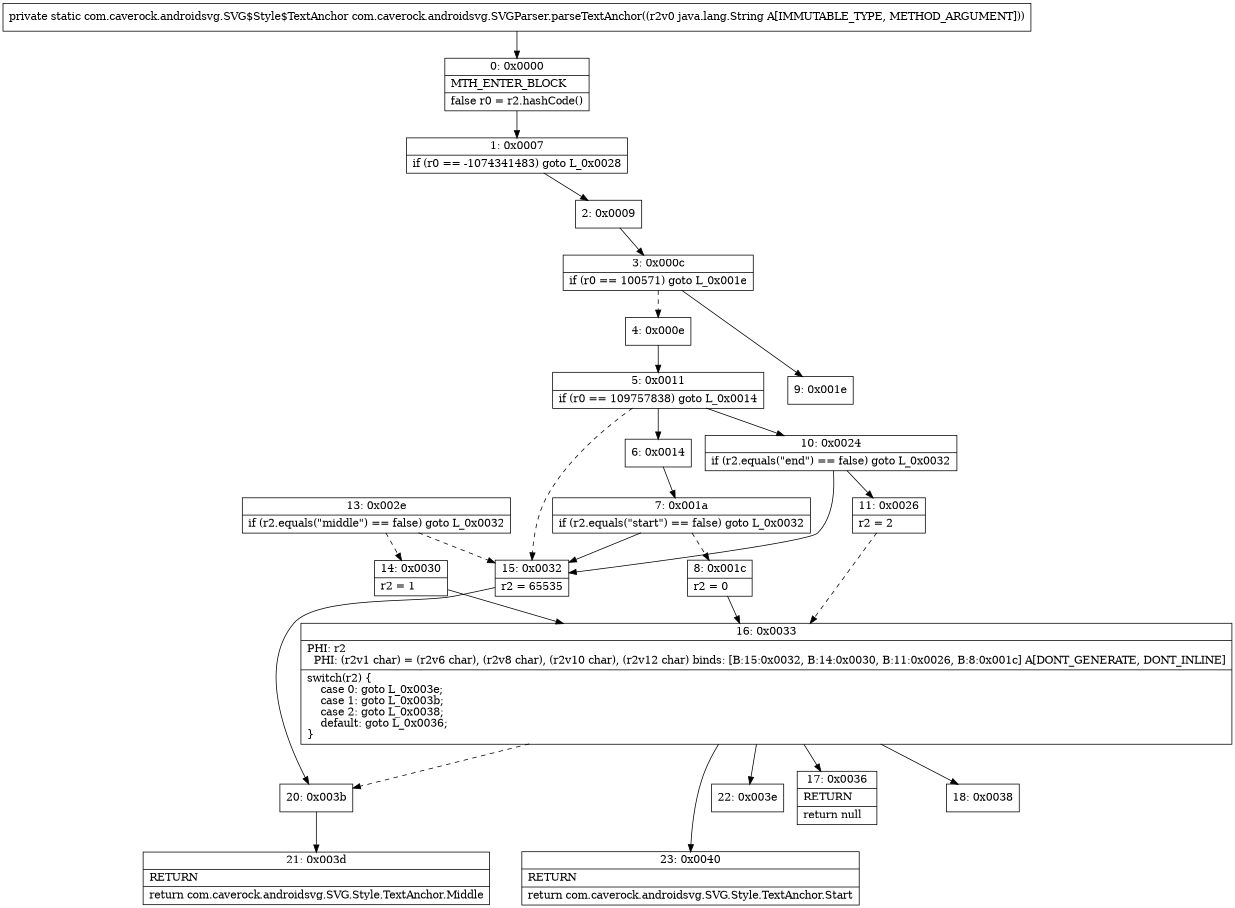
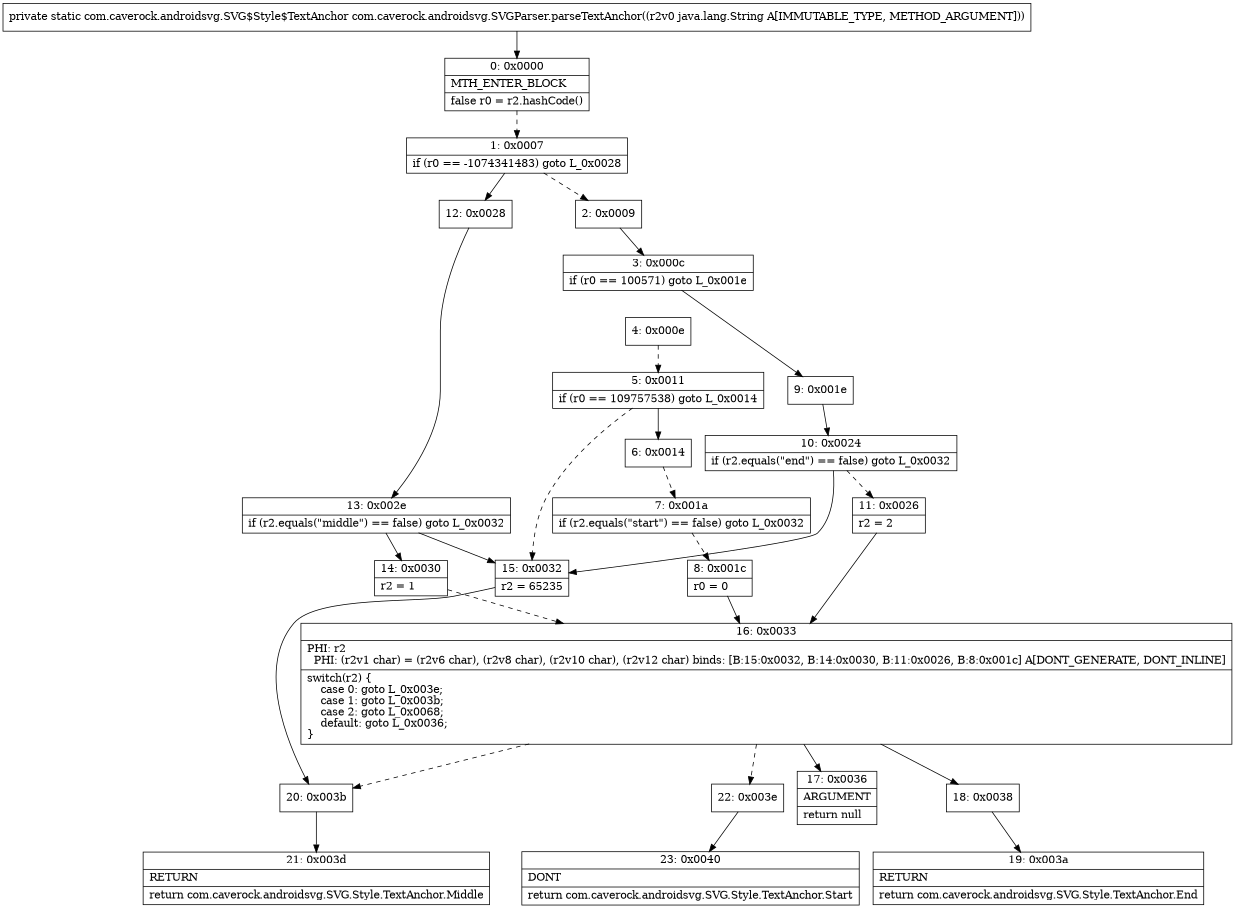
(517, 121) -> (517, 121)
(563, 185) -> (563, 185)
none -> (476, 214)
(658, 300) -> none
(658, 355) -> (658, 355)
(658, 399) -> (658, 399)
(742, 421) -> (825, 416)
(668, 479) -> (668, 479)
(857, 481) -> (857, 481)
(392, 544) -> (392, 544)
(453, 546) -> (453, 546)
(609, 546) -> none
(846, 575) -> (846, 575)
(532, 587) -> (532, 587)
(711, 587) -> (711, 587)
(502, 606) -> (502, 606)
(375, 712) -> (375, 712)
(754, 760) -> (754, 760)
(698, 792) -> (726, 829)
(828, 797) -> (837, 797)
(552, 878) -> (544, 878)
none -> (1038, 878)
